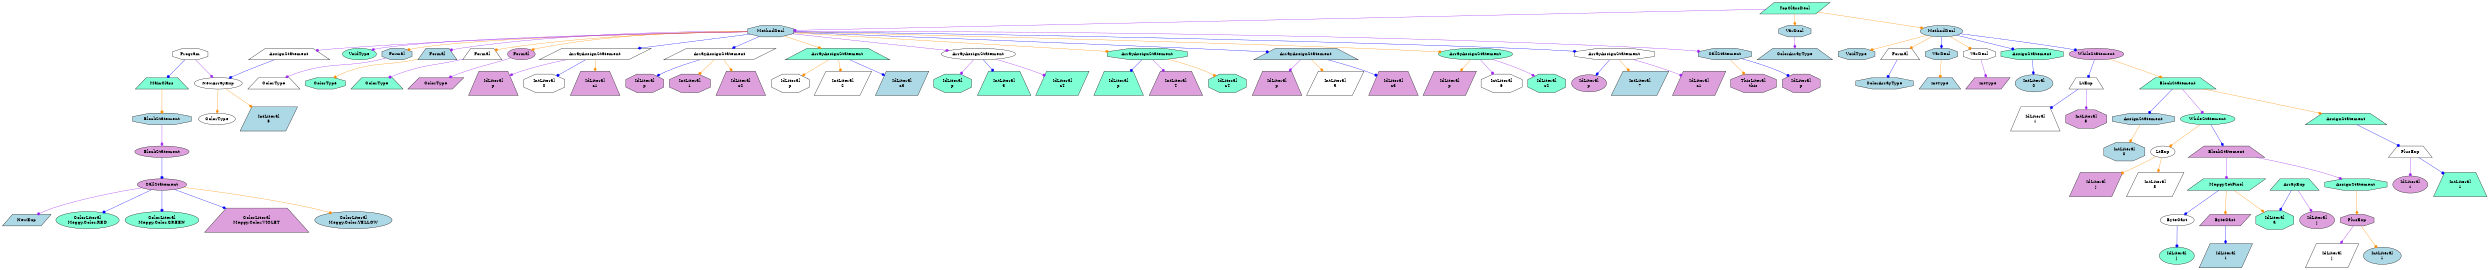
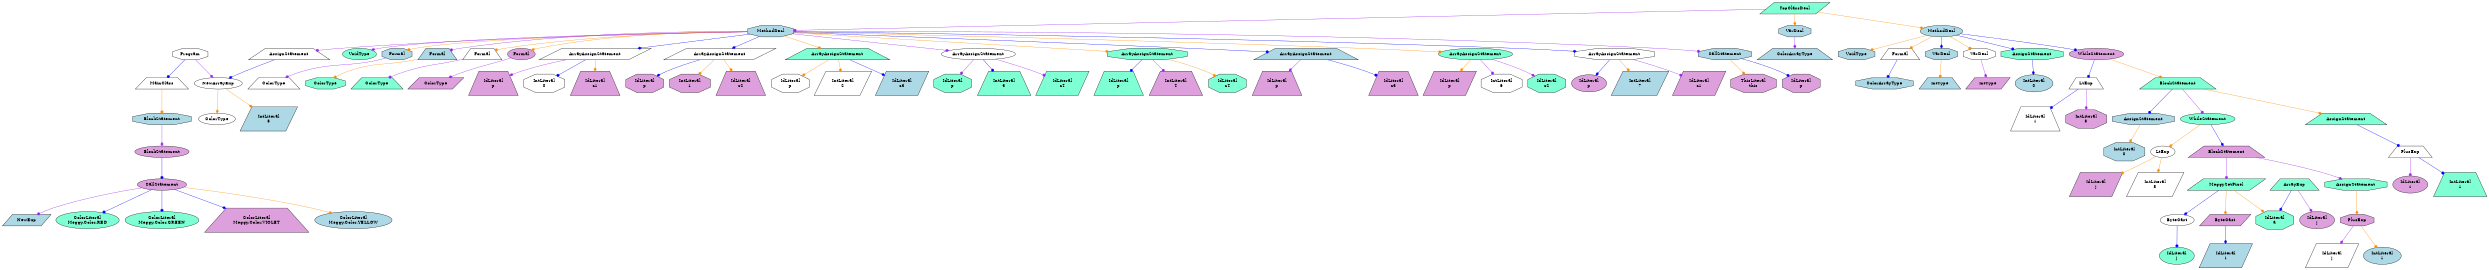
(162, 83) -> (162, 83)
(1335, 83) -> none
